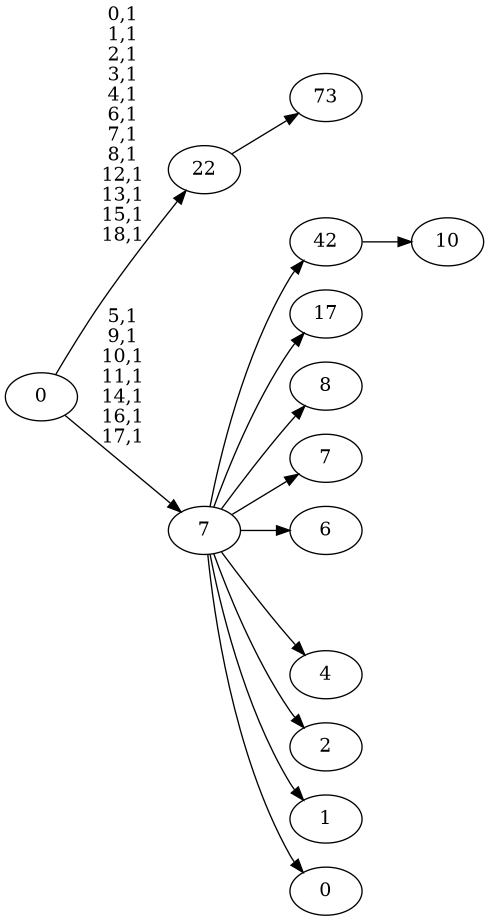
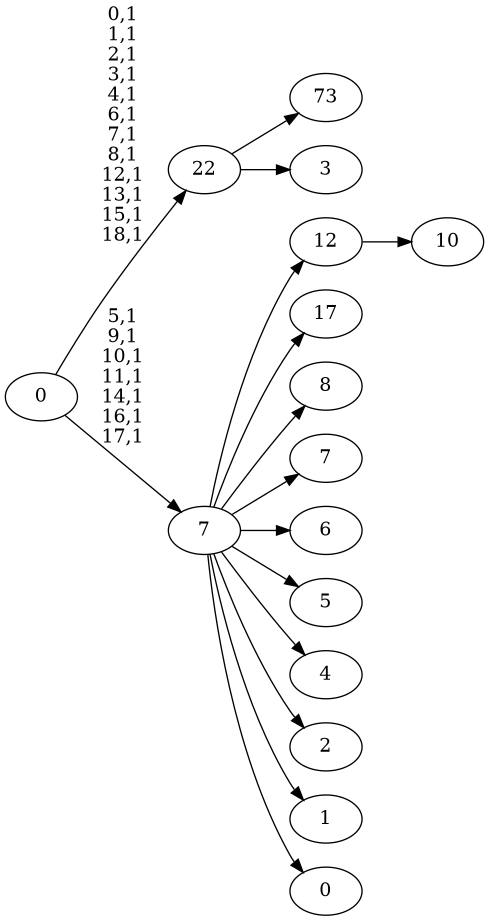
none -> (326, 170)
(326, 242) -> (326, 242)
none -> (326, 603)
